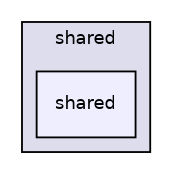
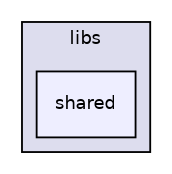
(86, 39) -> (86, 39)
